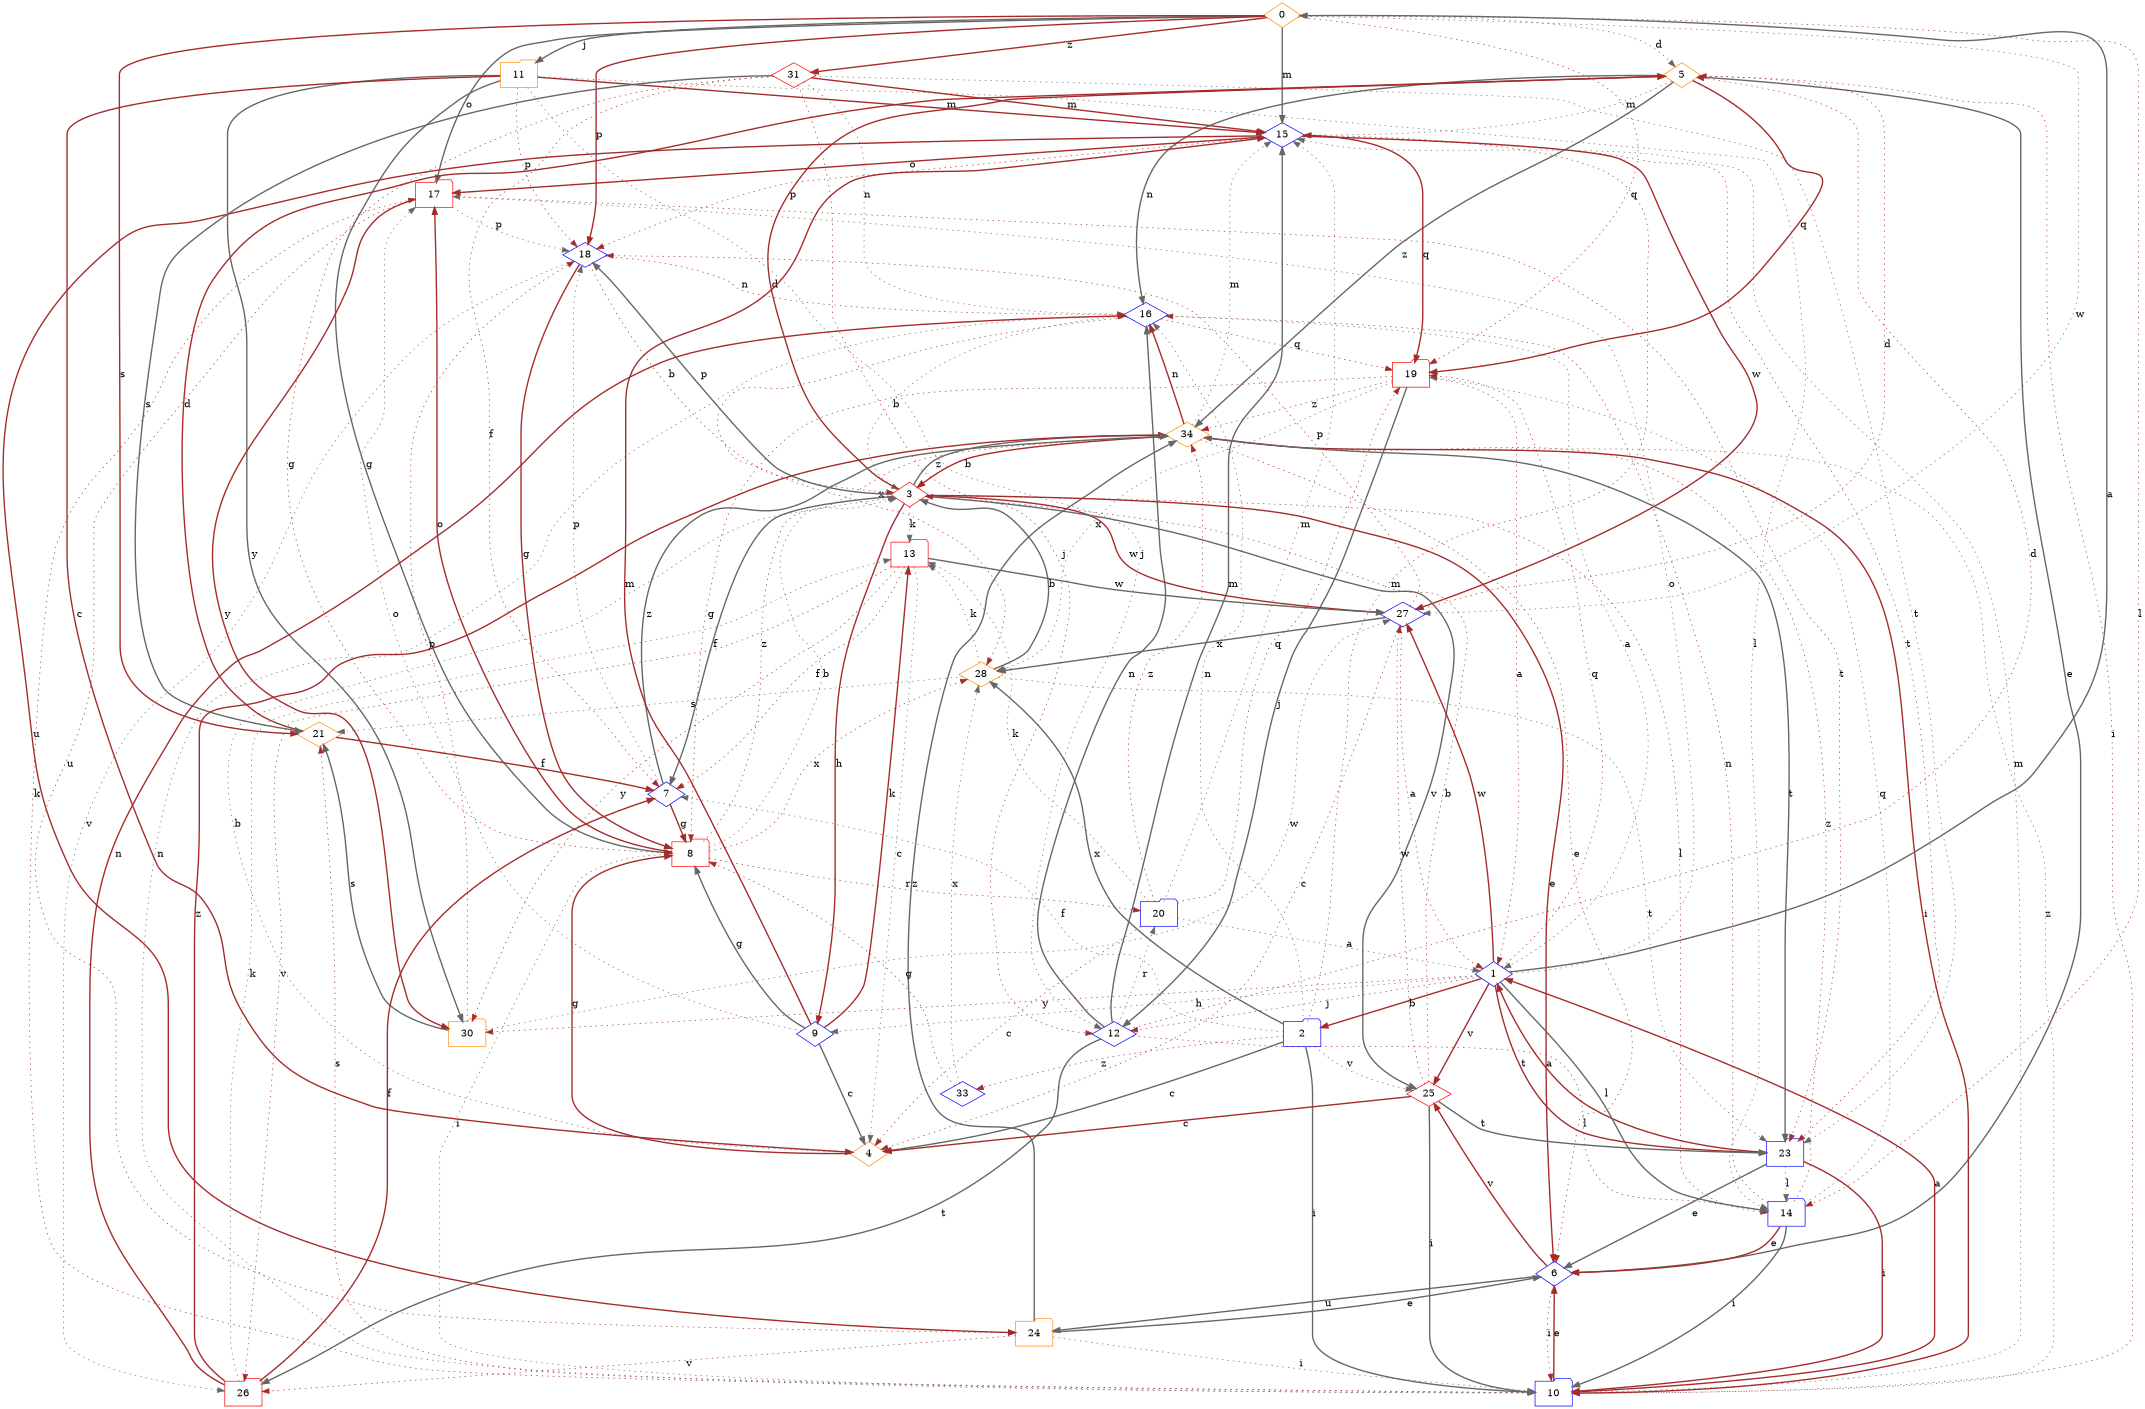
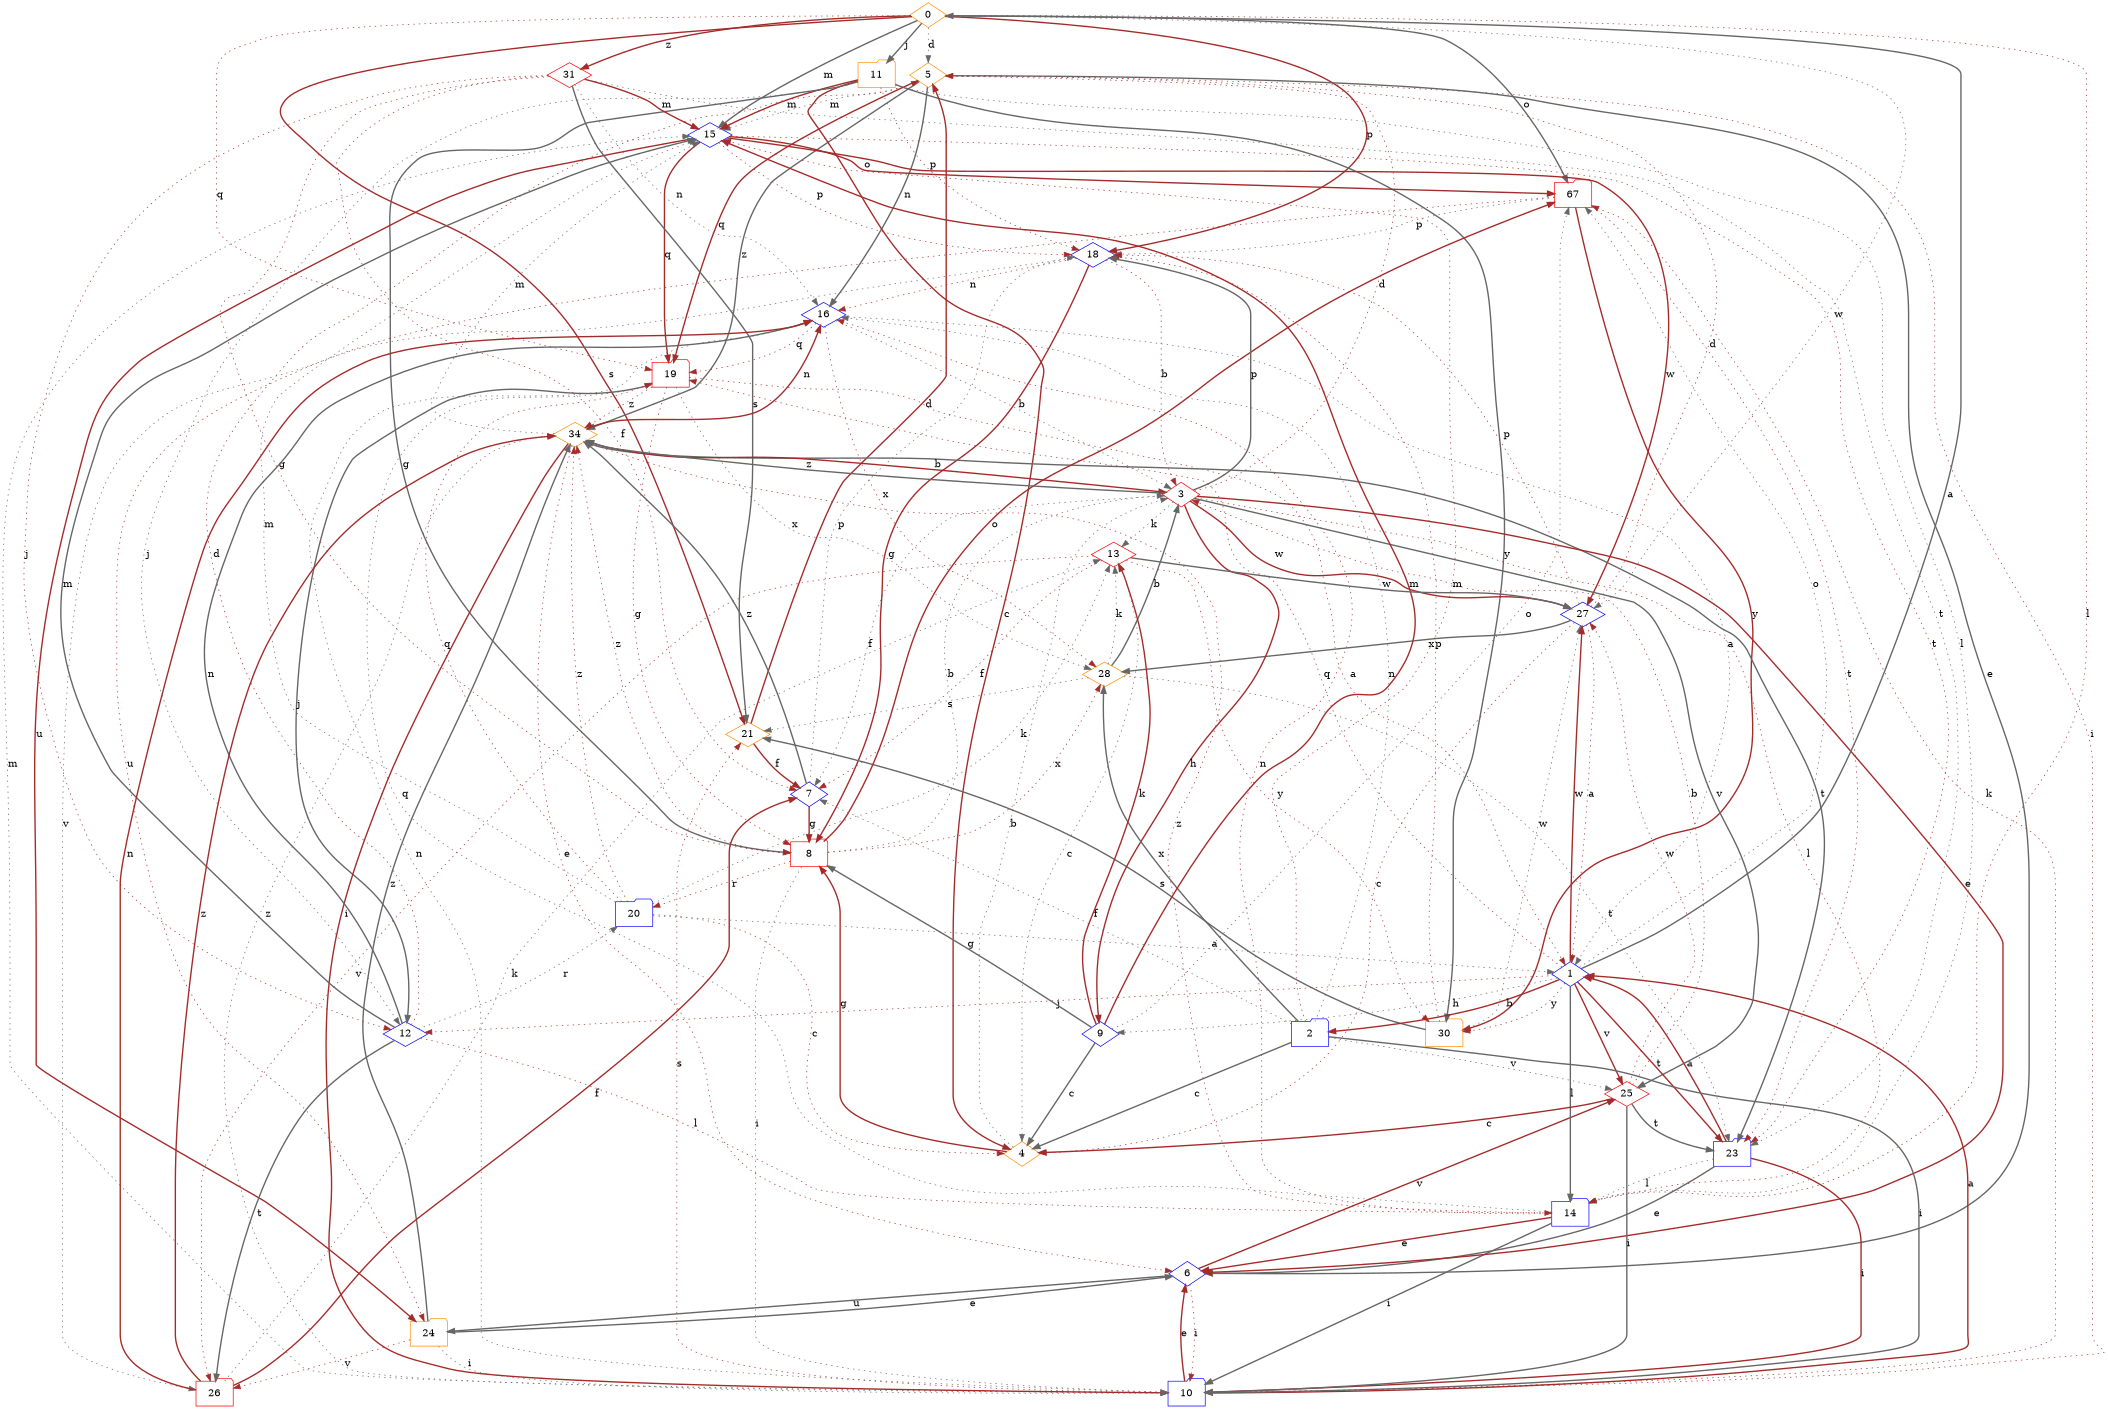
(974, 106) -> (1380, 132)
(434, 195) -> (1573, 195)
(910, 555) -> (1114, 555)
(732, 585) -> (928, 536)
(963, 1094) -> none
